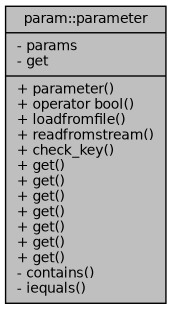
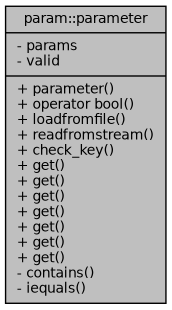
(33, 61) -> (38, 61)
